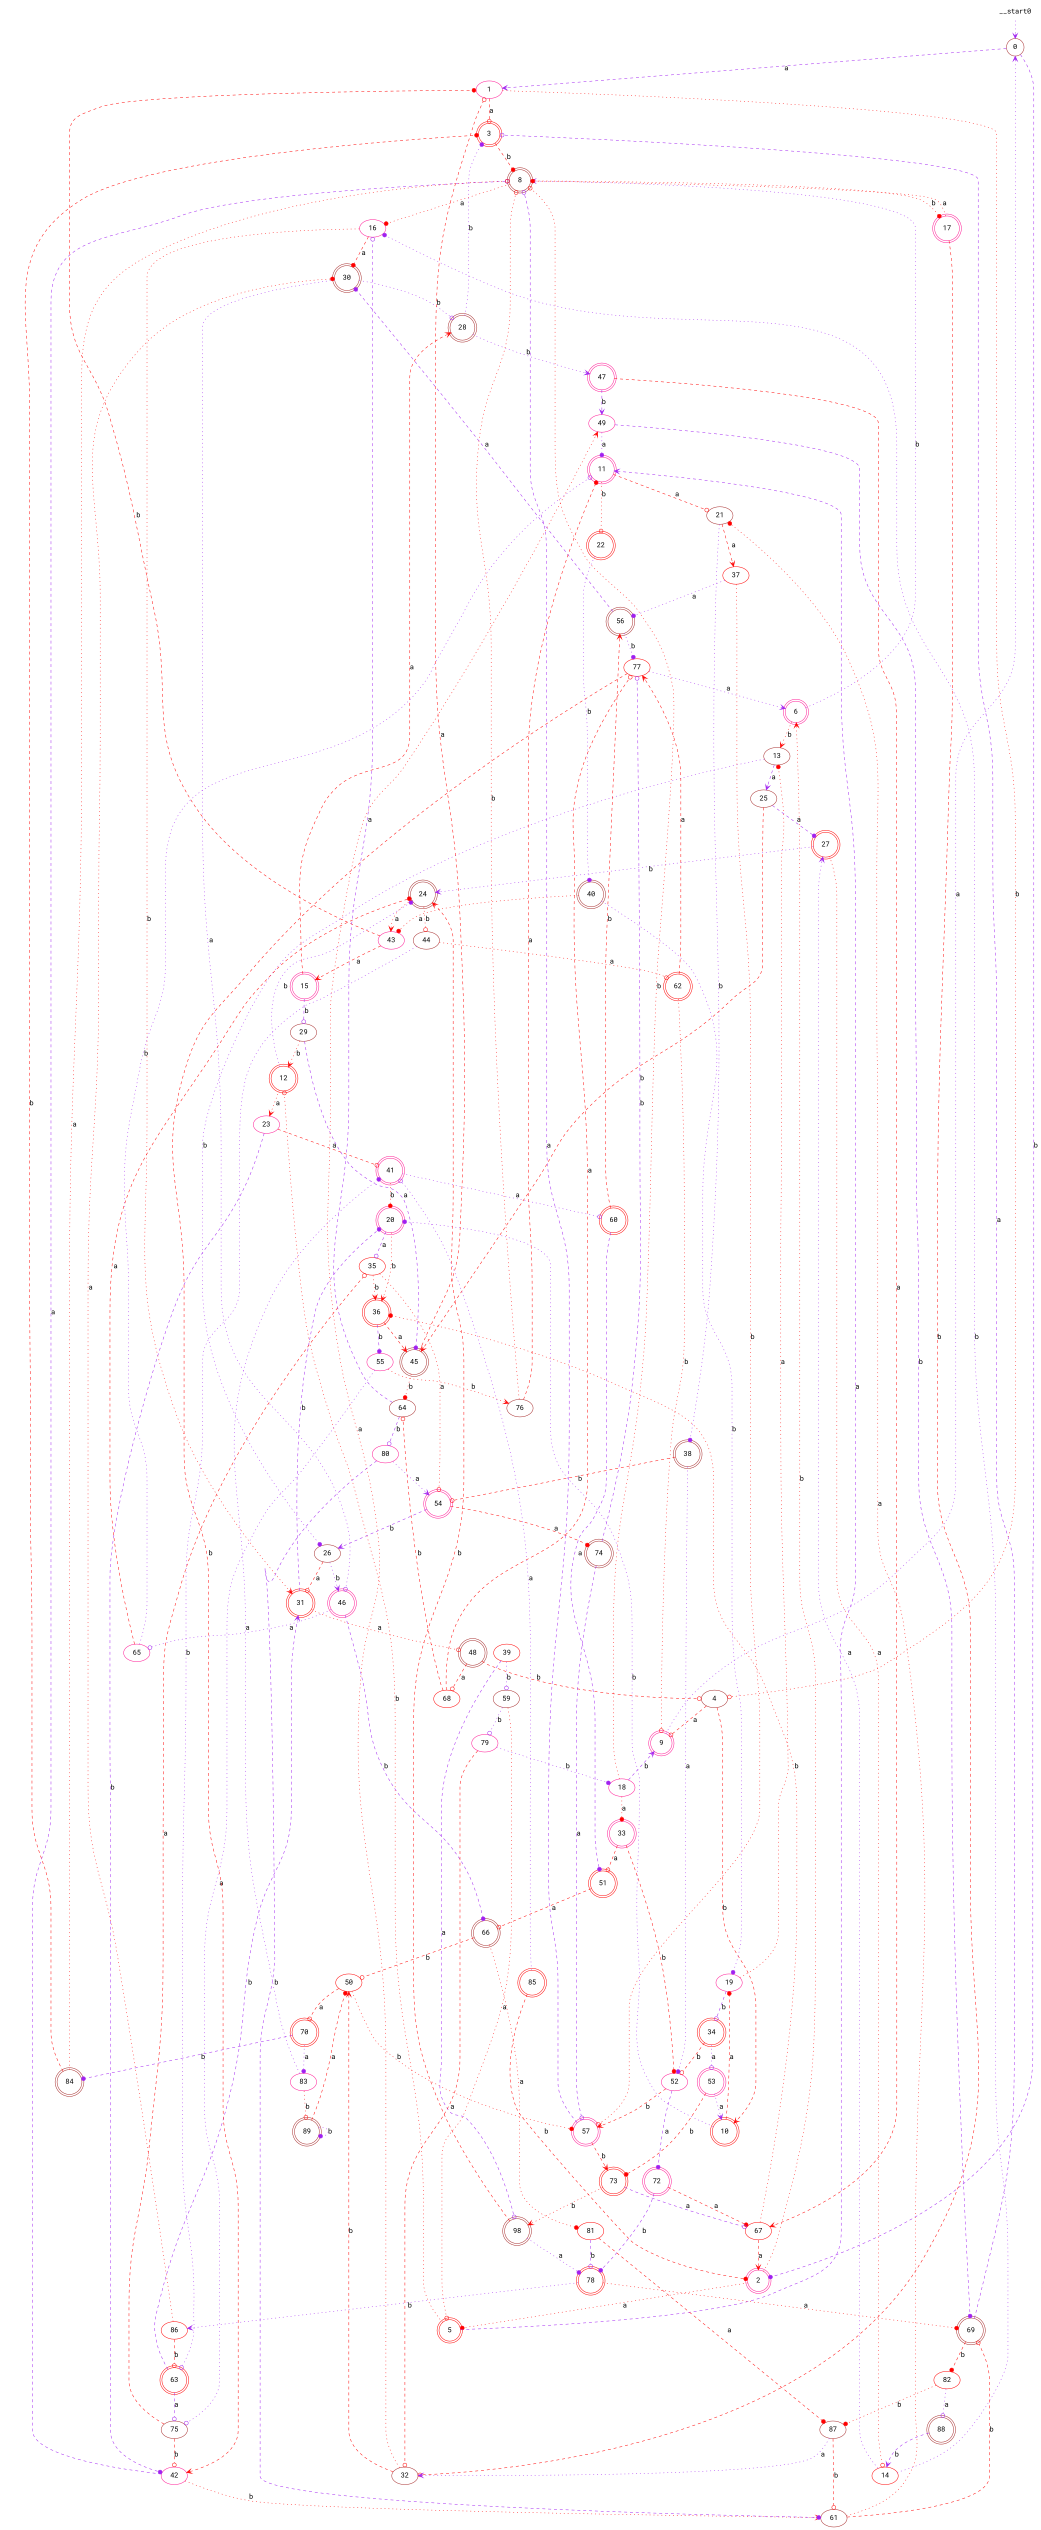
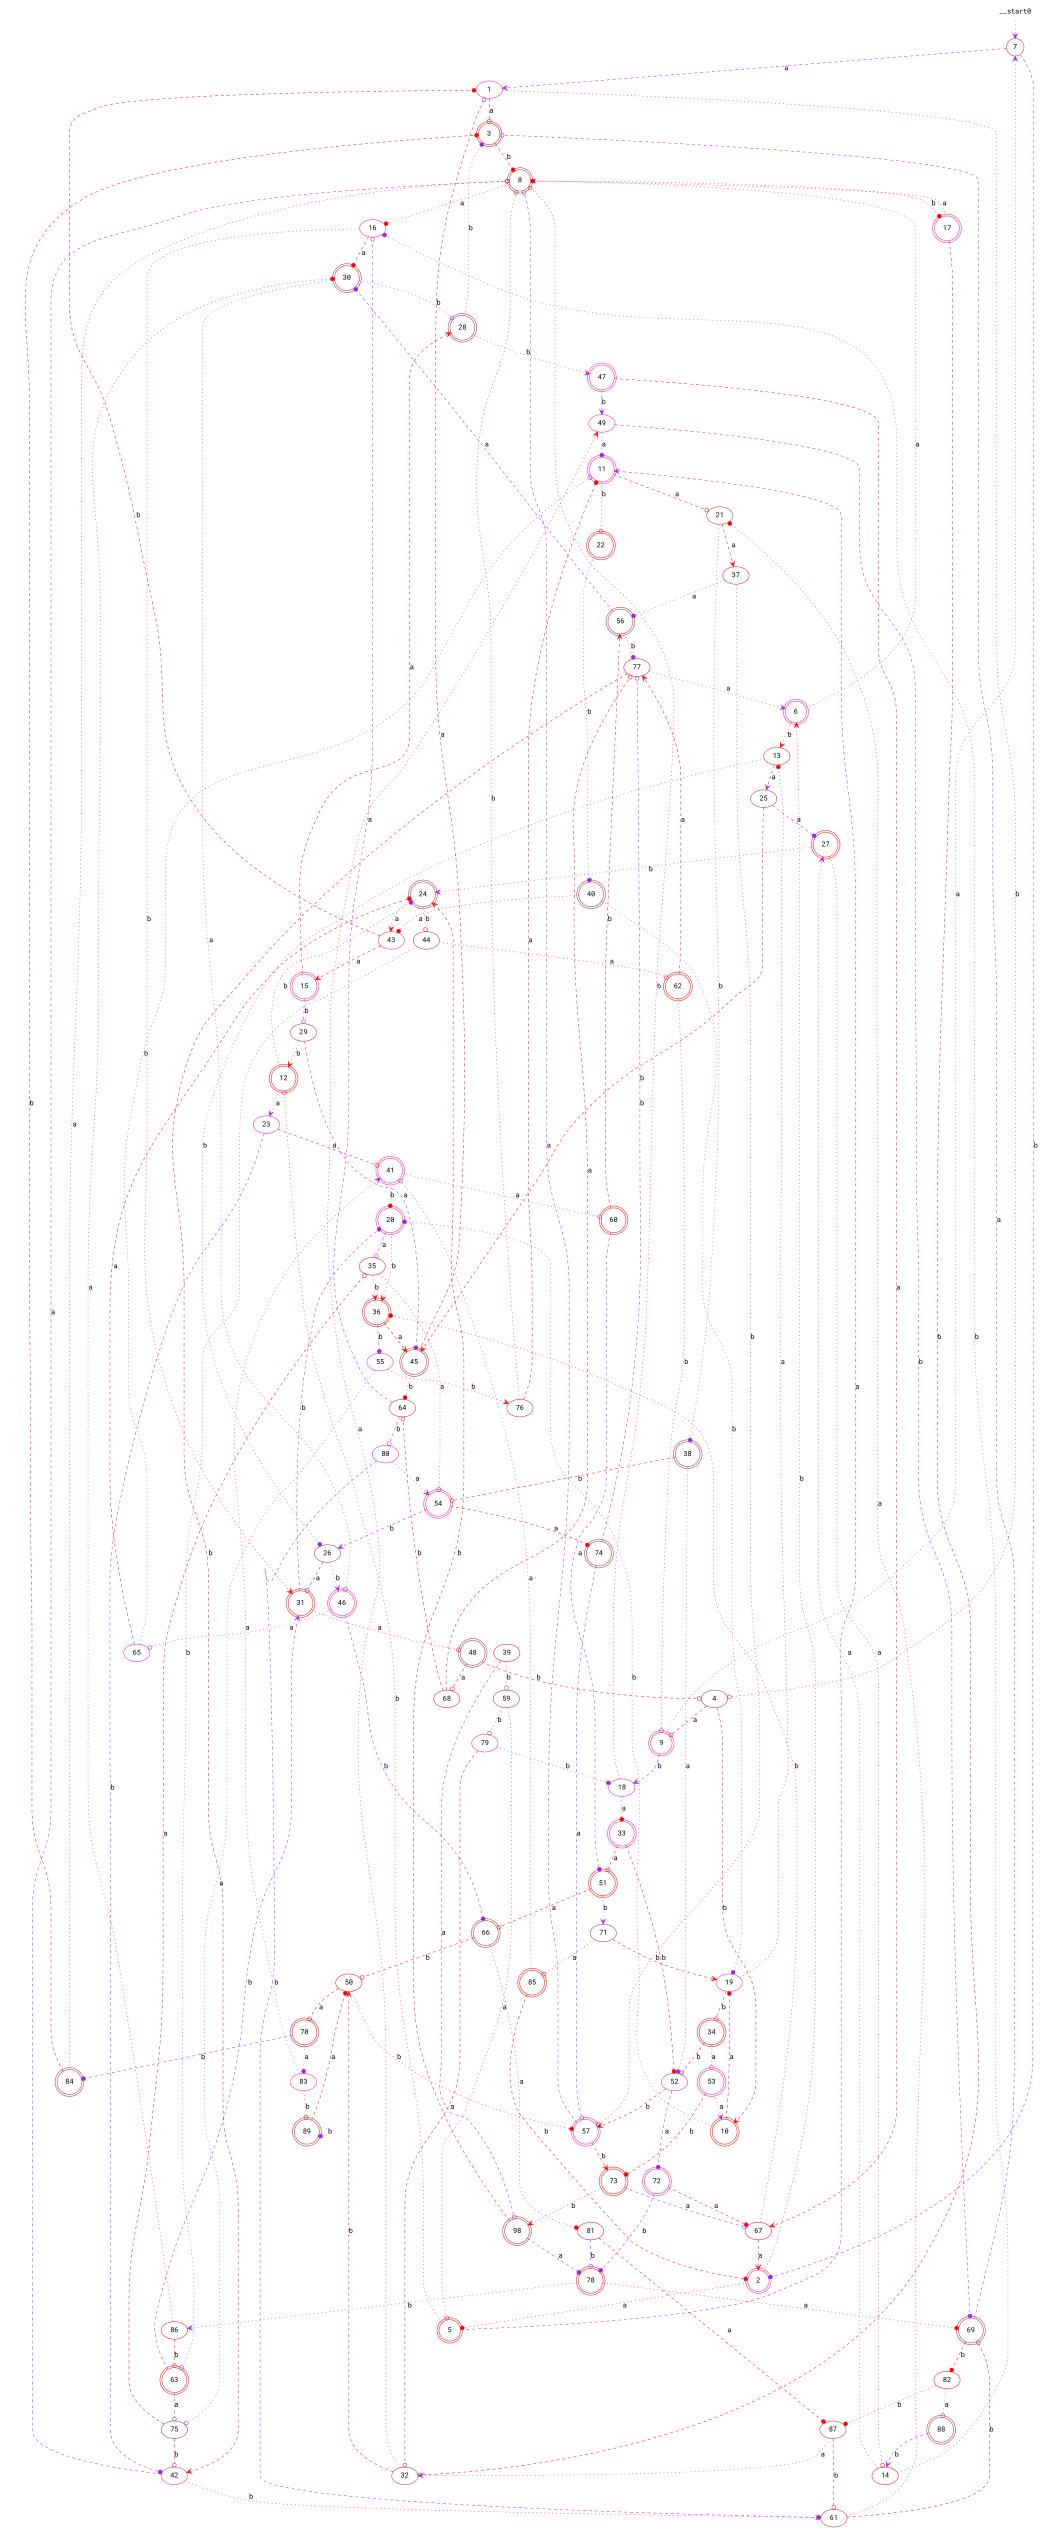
(1015, 47) -> (1015, 47)
(918, 445) -> (918, 445)
(275, 1101) -> (275, 1101)
(245, 1607) -> (245, 1607)
(640, 1767) -> (653, 1771)
none -> (603, 1933)
(552, 2255) -> (552, 2255)
